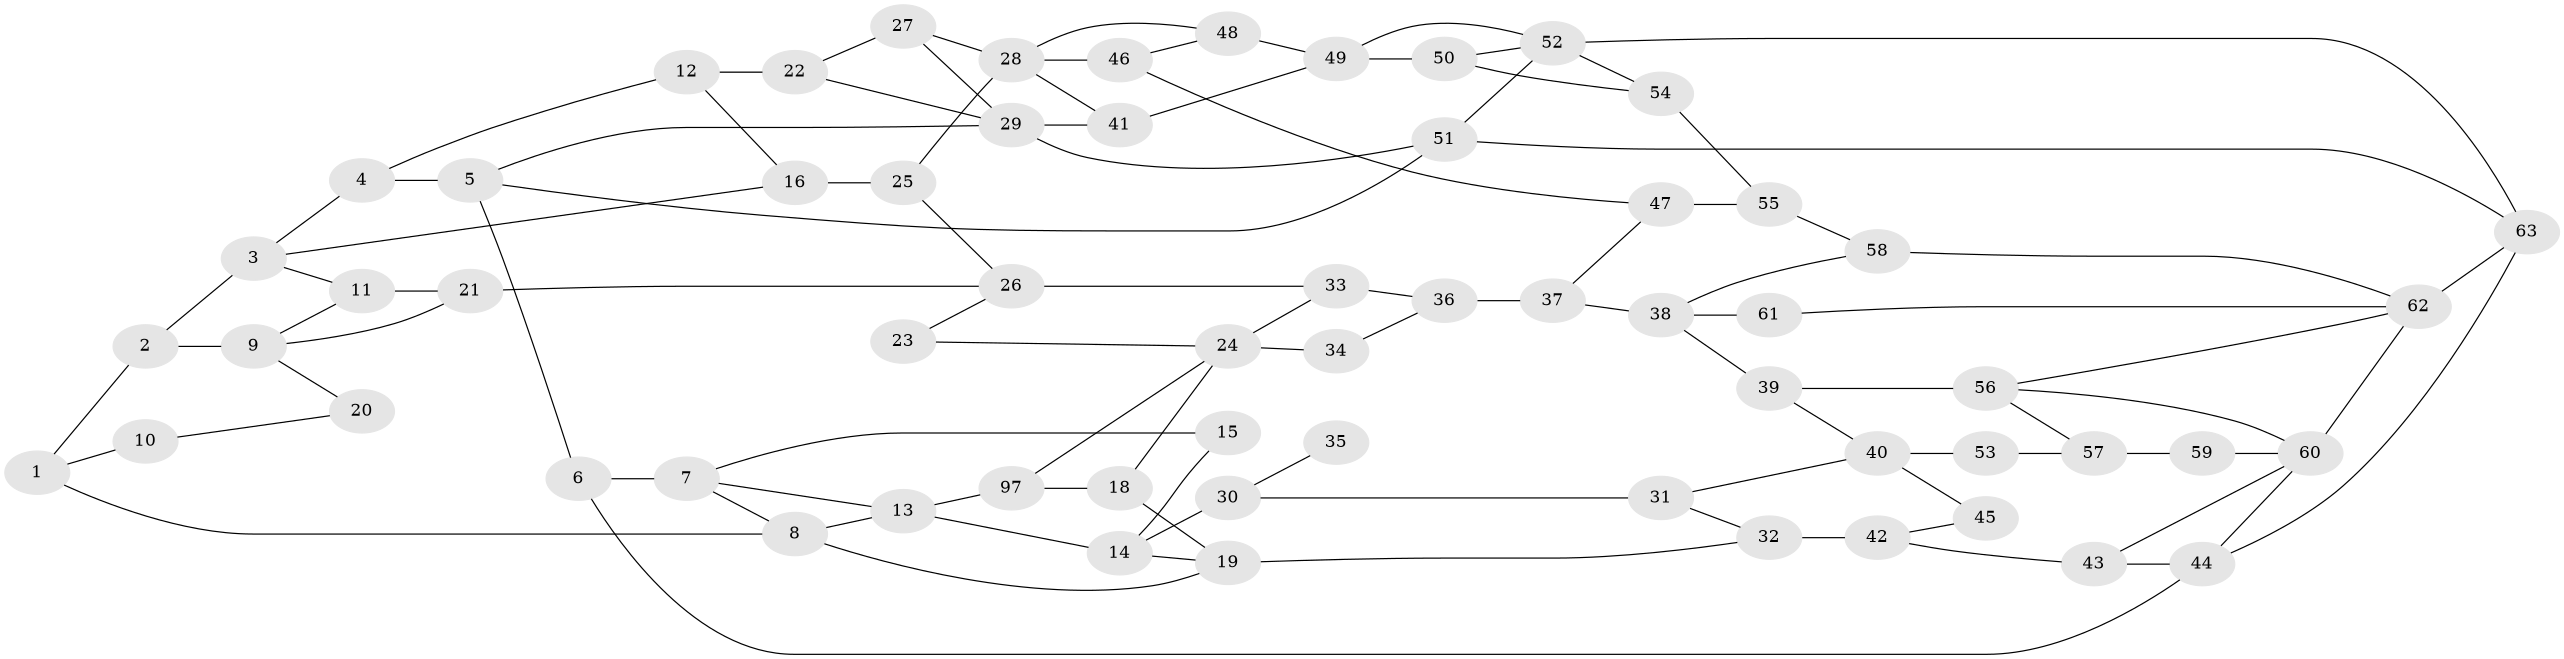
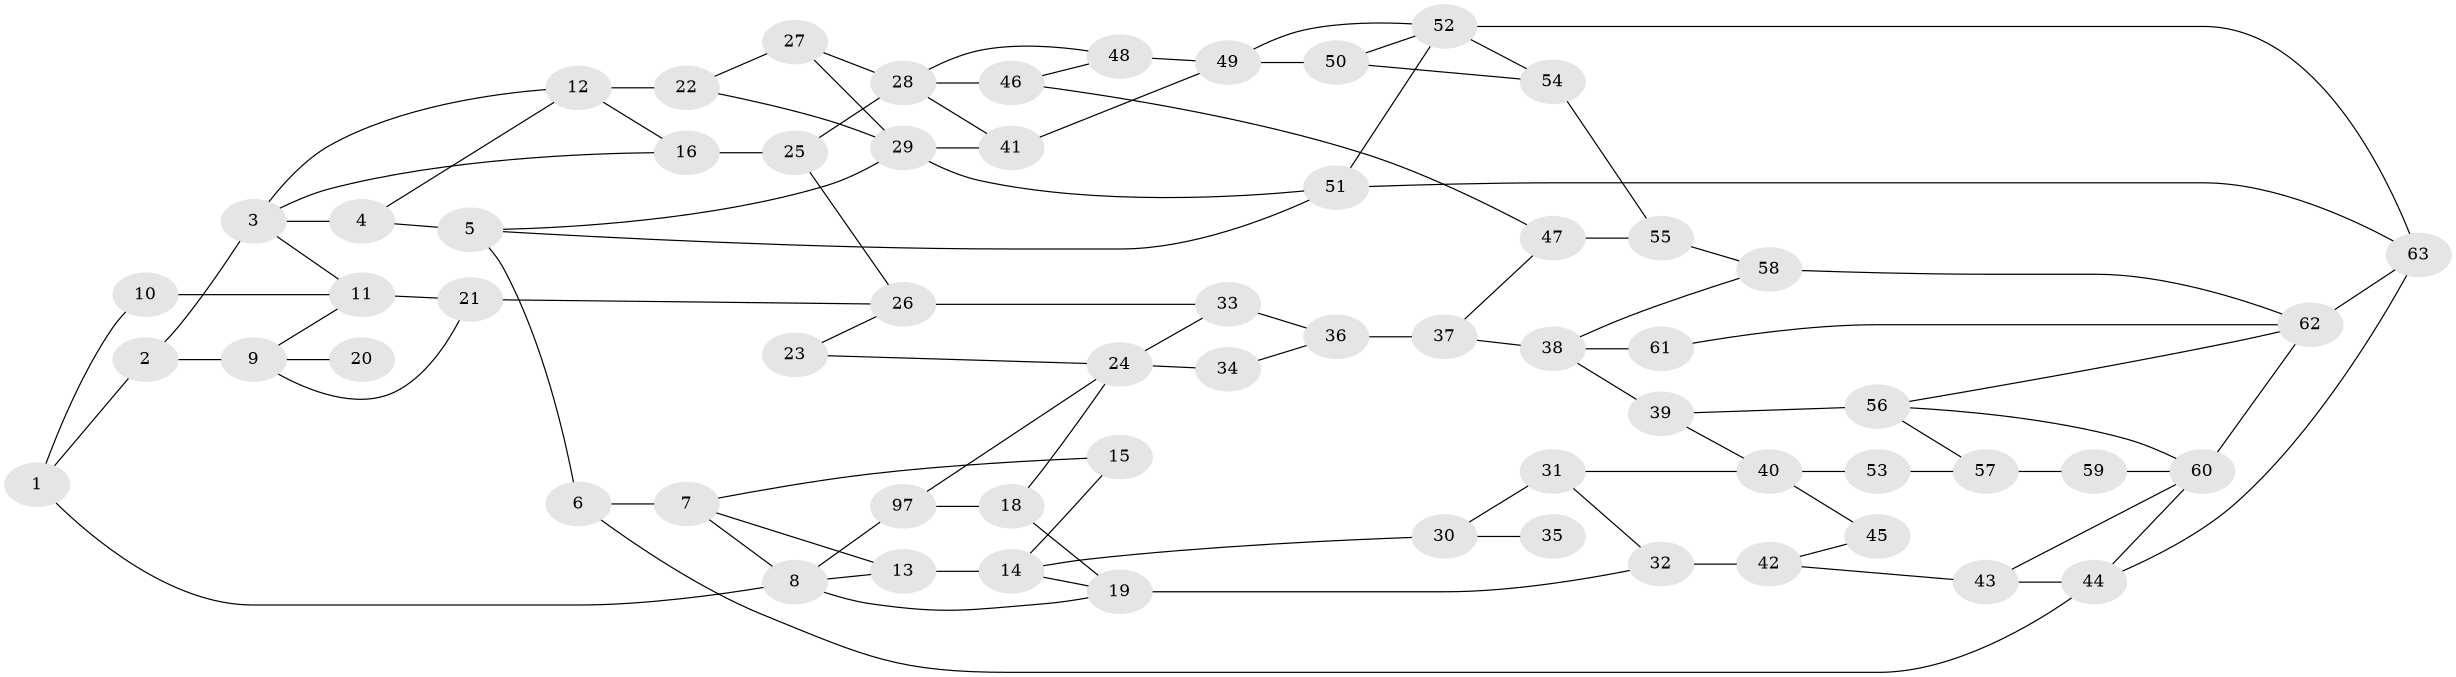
none -> (395, 118)
(254, 426) -> (254, 295)
(957, 500) -> (849, 544)
